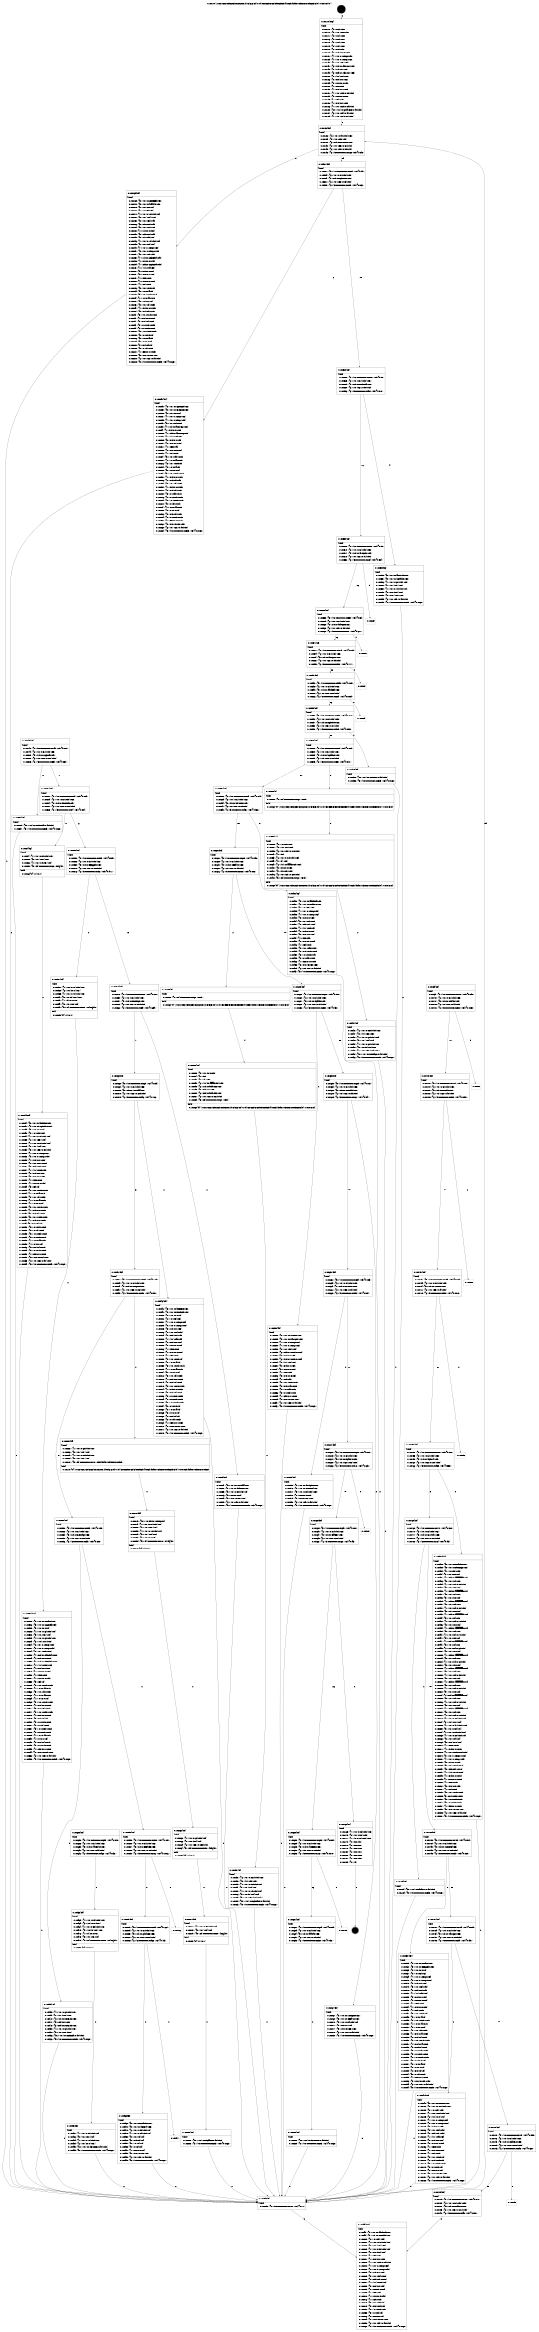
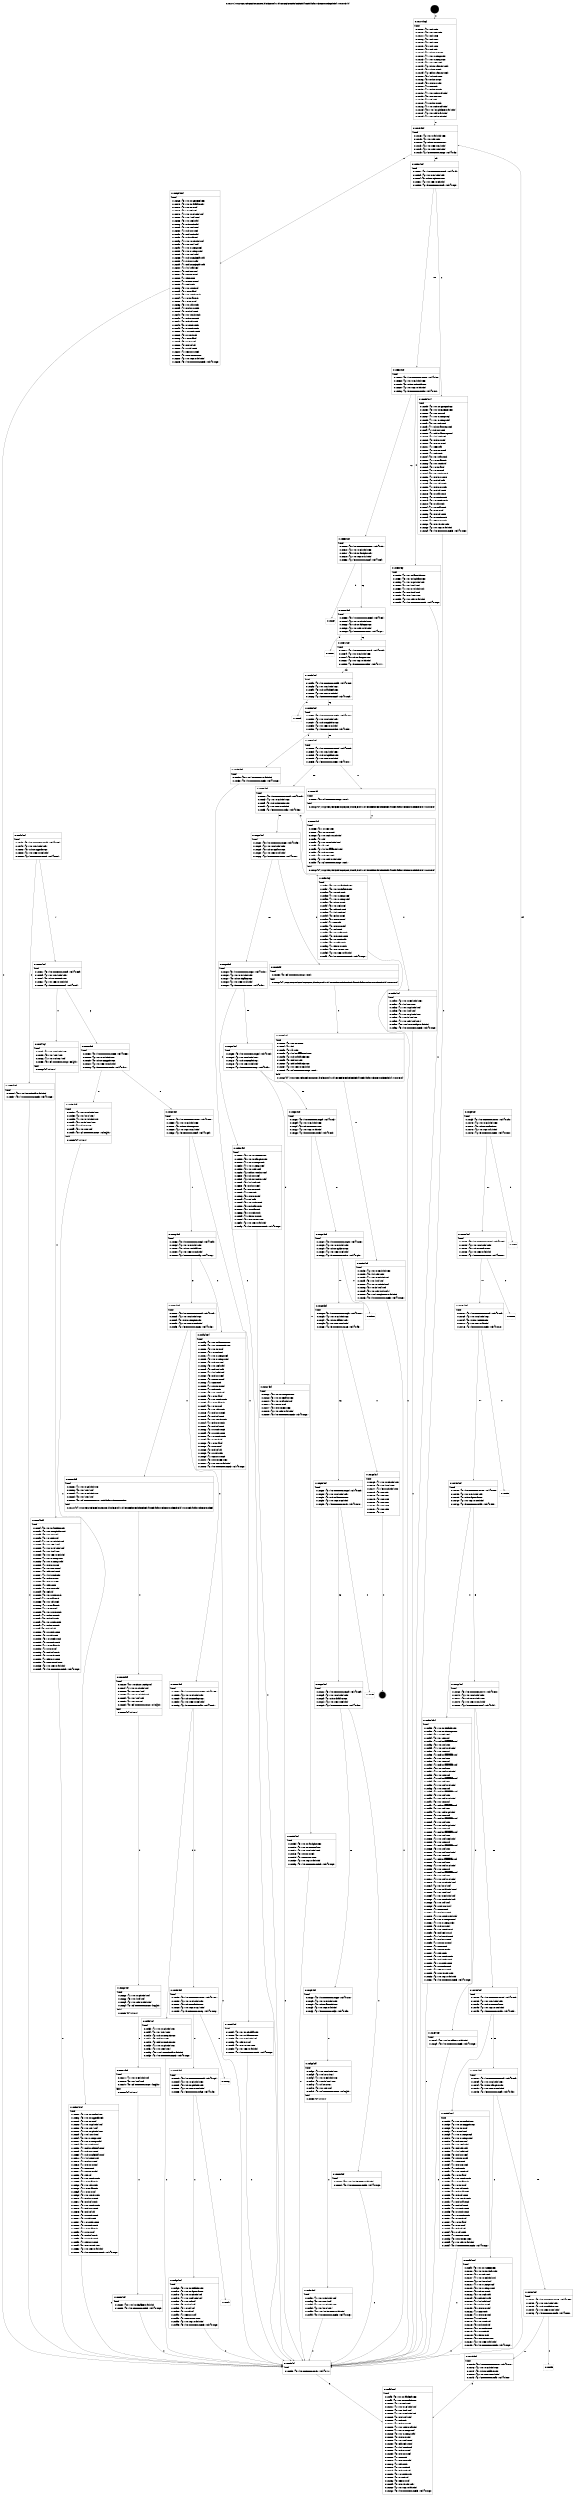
(361, 686) -> none
none -> (349, 1848)
